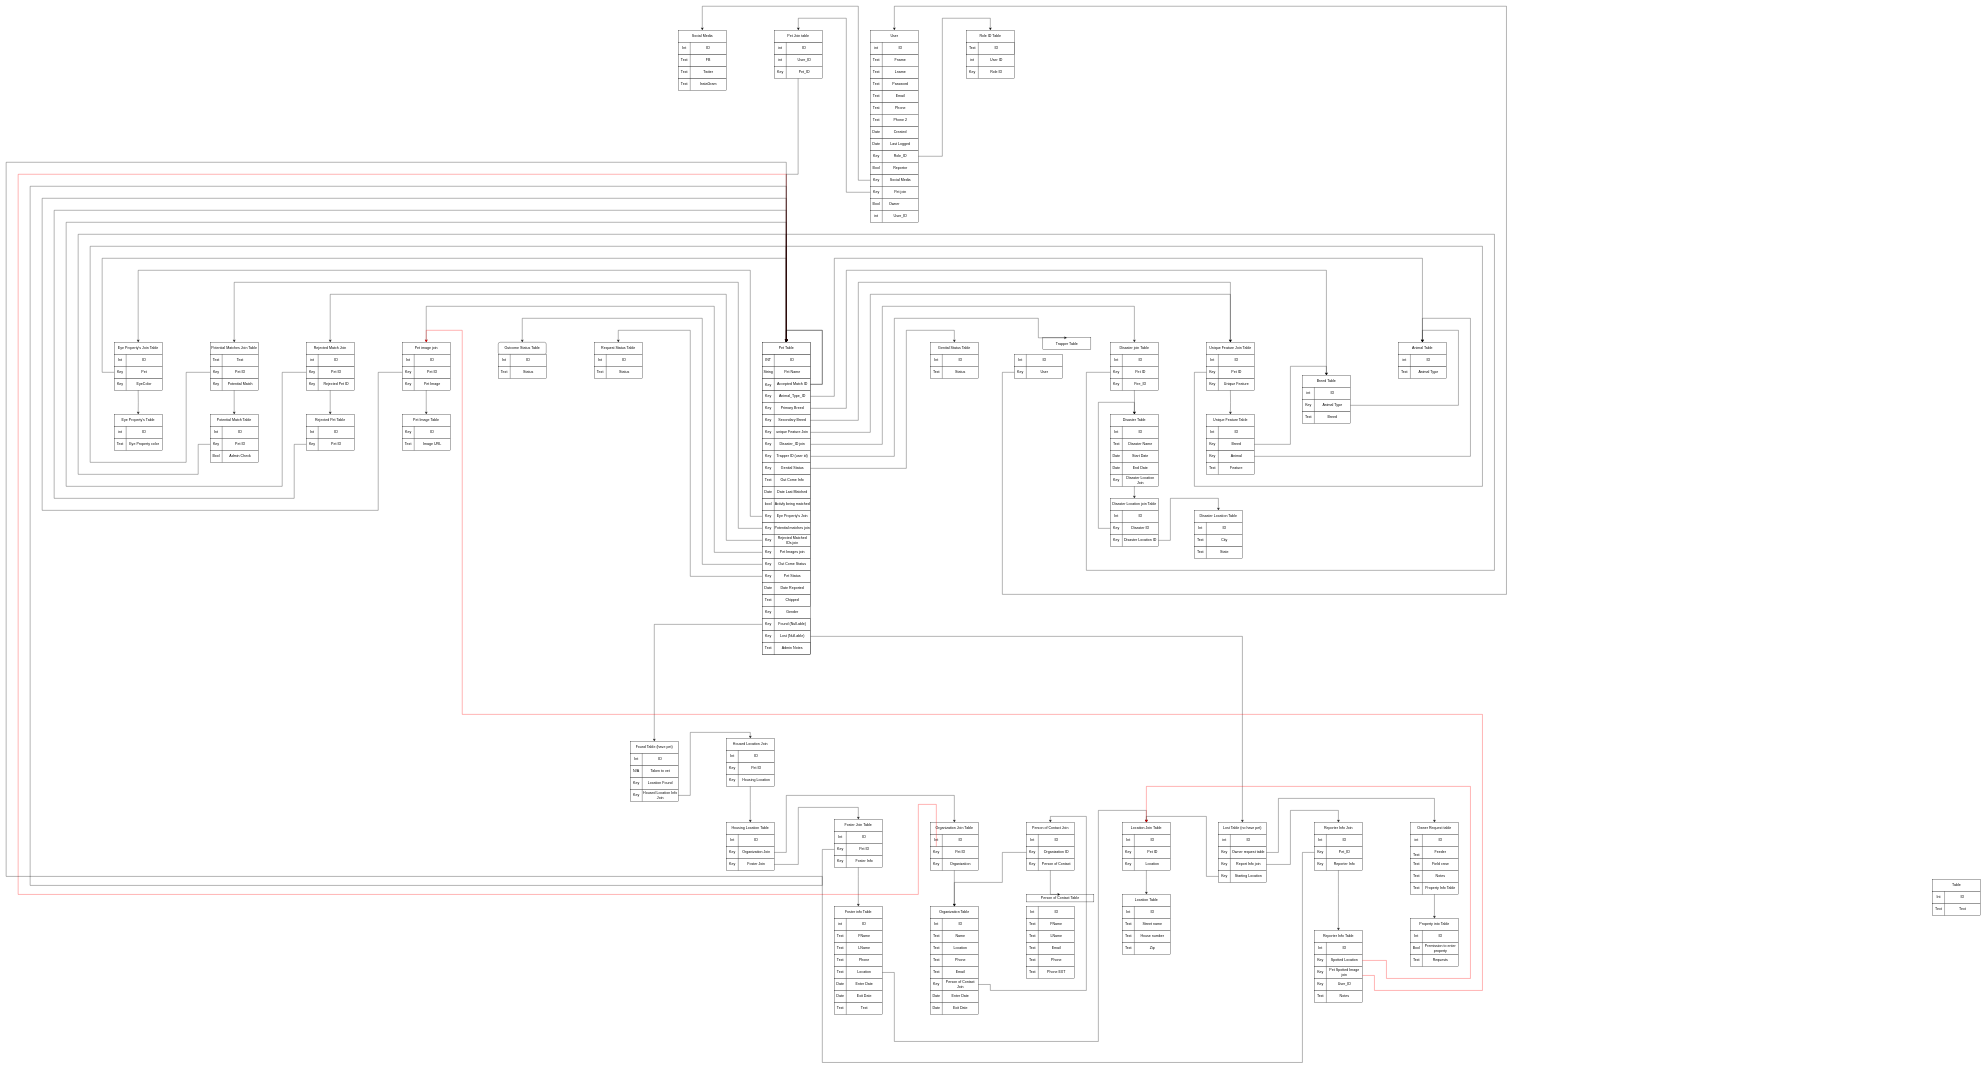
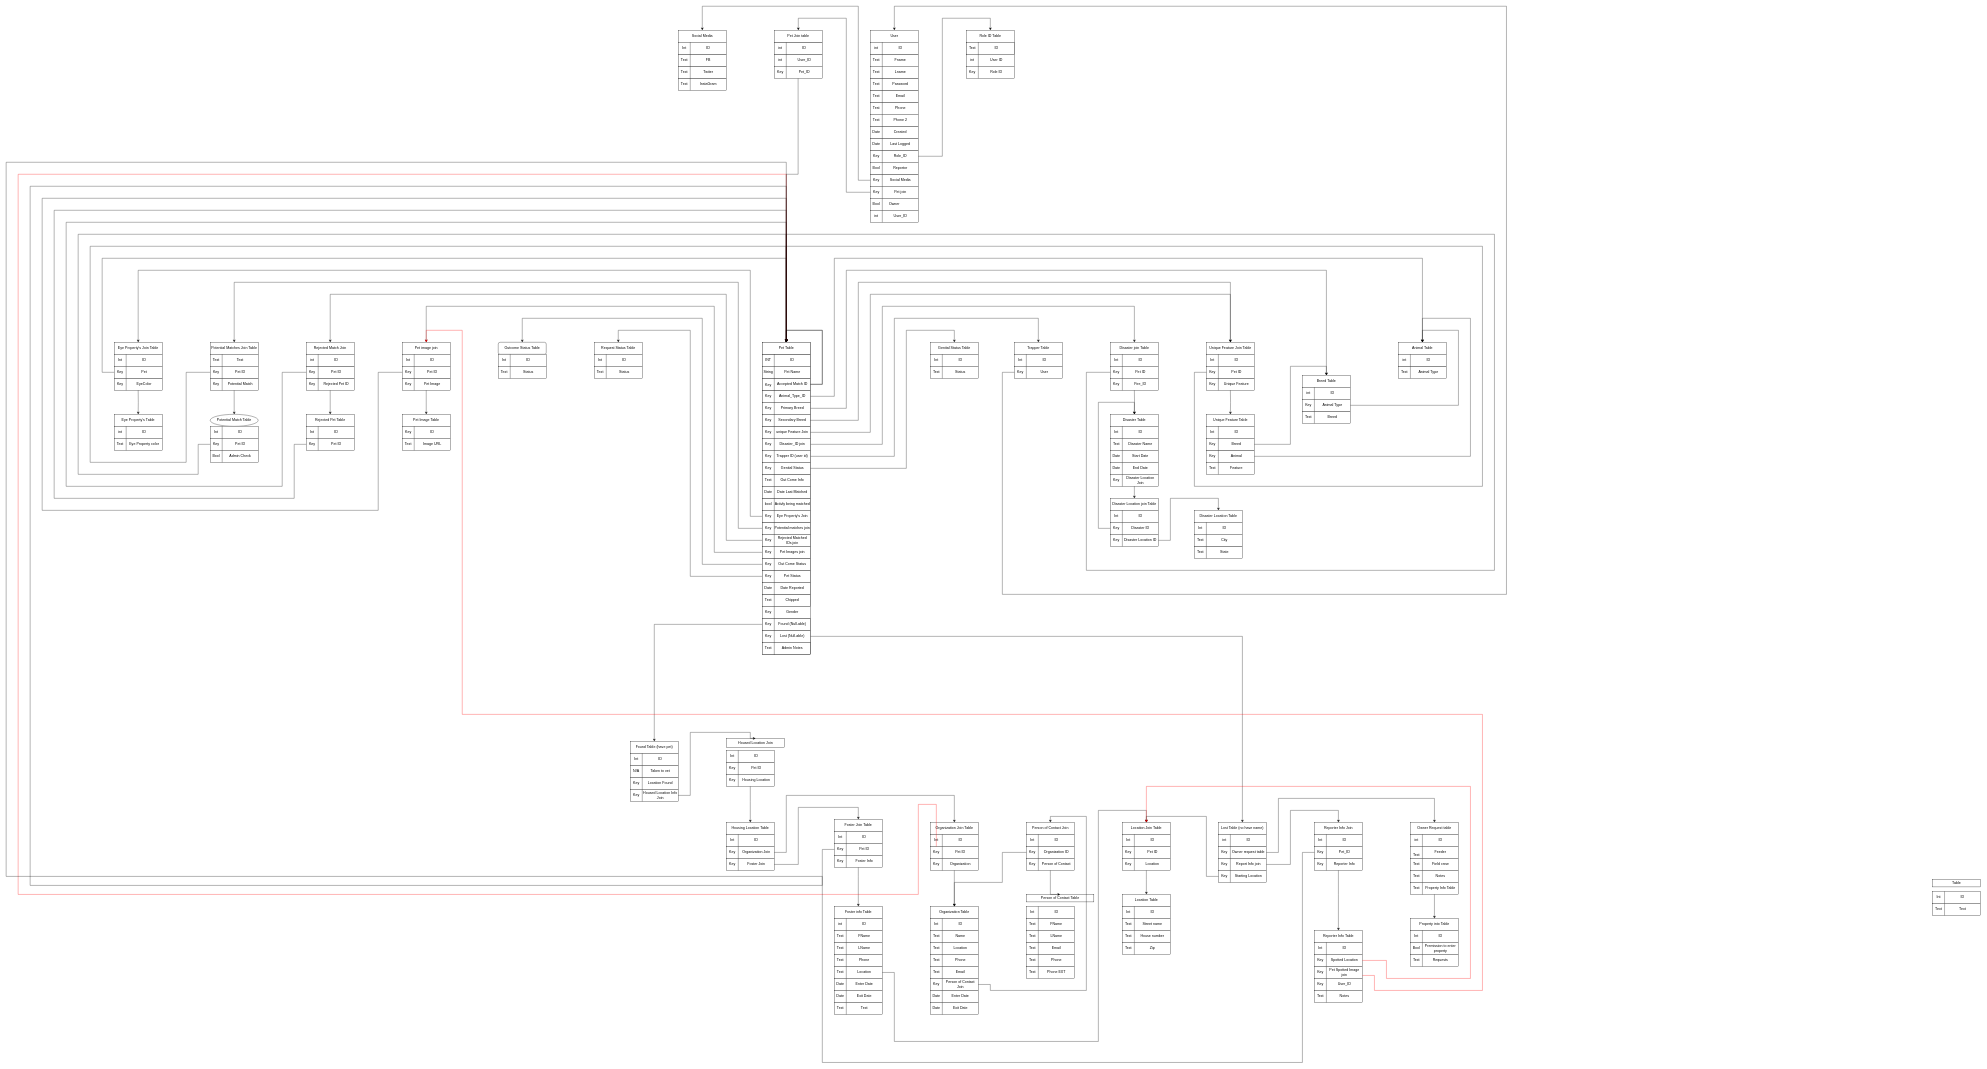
(1067, 344) -> (1038, 348)
(234, 420) -> (234, 420)
(750, 744) -> (755, 743)
(1242, 828) -> (1242, 828)
(1956, 885) -> (1956, 883)
